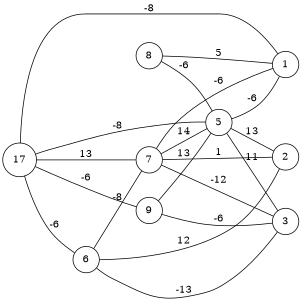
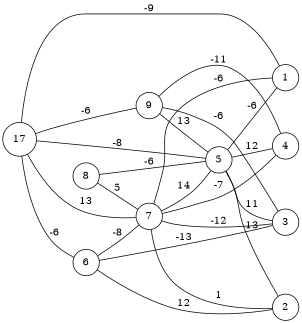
(149, 8) -> (149, 8)
(217, 59) -> (118, 196)
none -> (286, 146)
